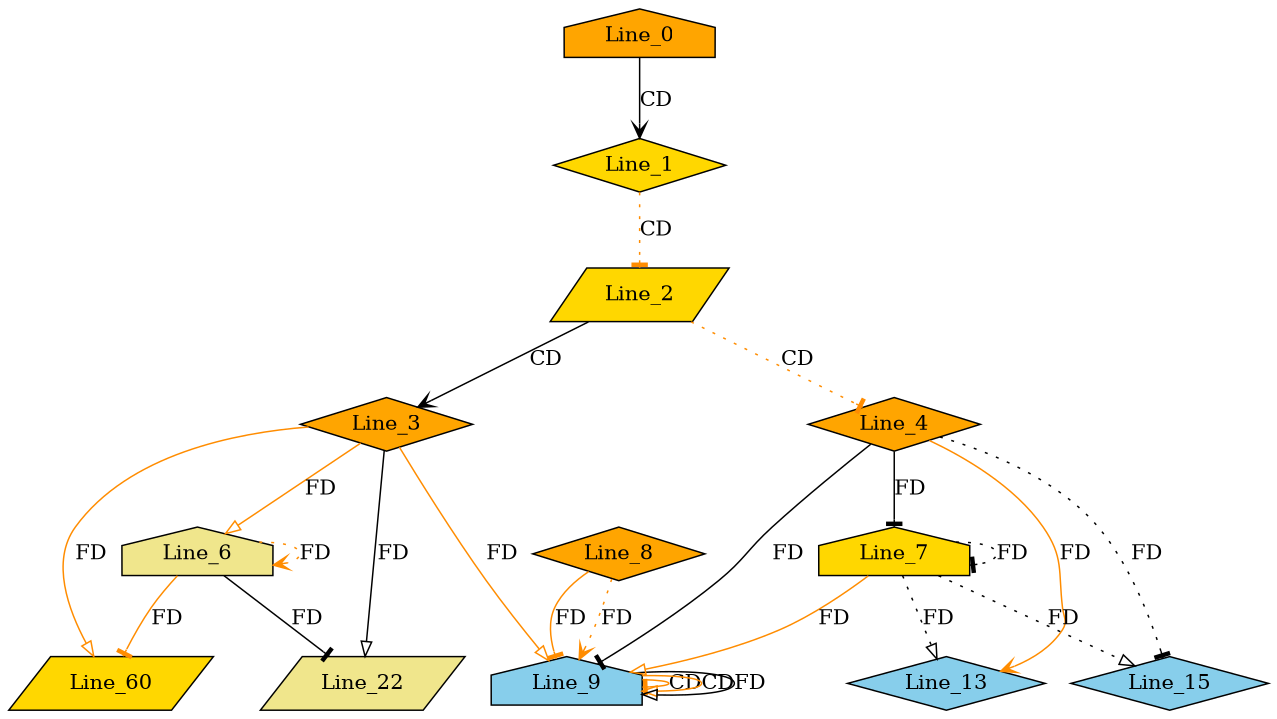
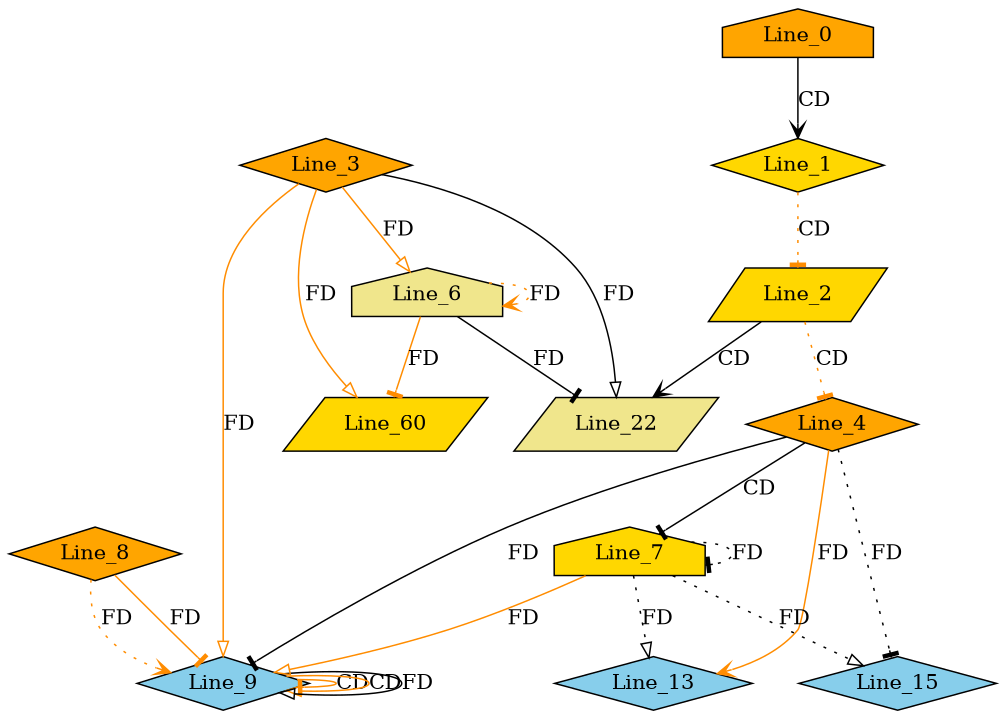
(510, 361) -> (713, 355)
(911, 489) -> (759, 489)
(567, 683) -> (223, 683)
